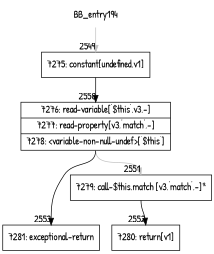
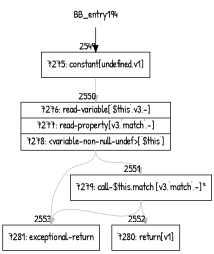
(96, 36) -> (96, 36)
(96, 86) -> (96, 86)
(63, 176) -> (63, 176)
(142, 209) -> (142, 210)
none -> (100, 213)
